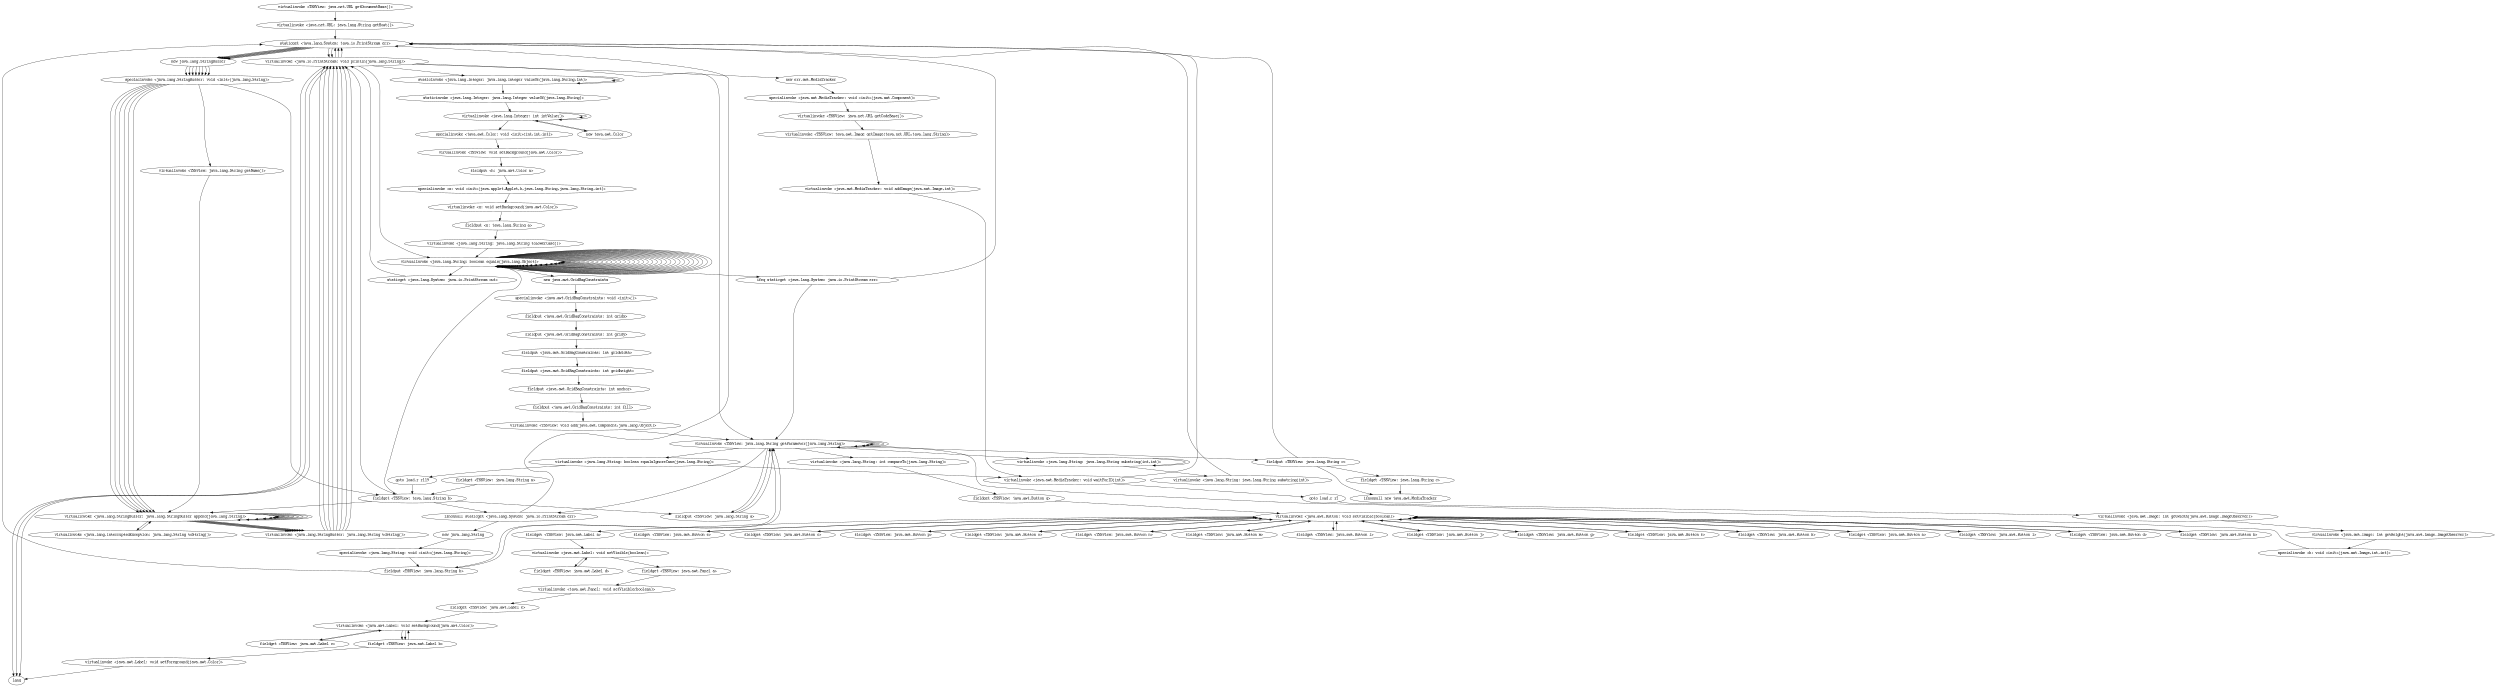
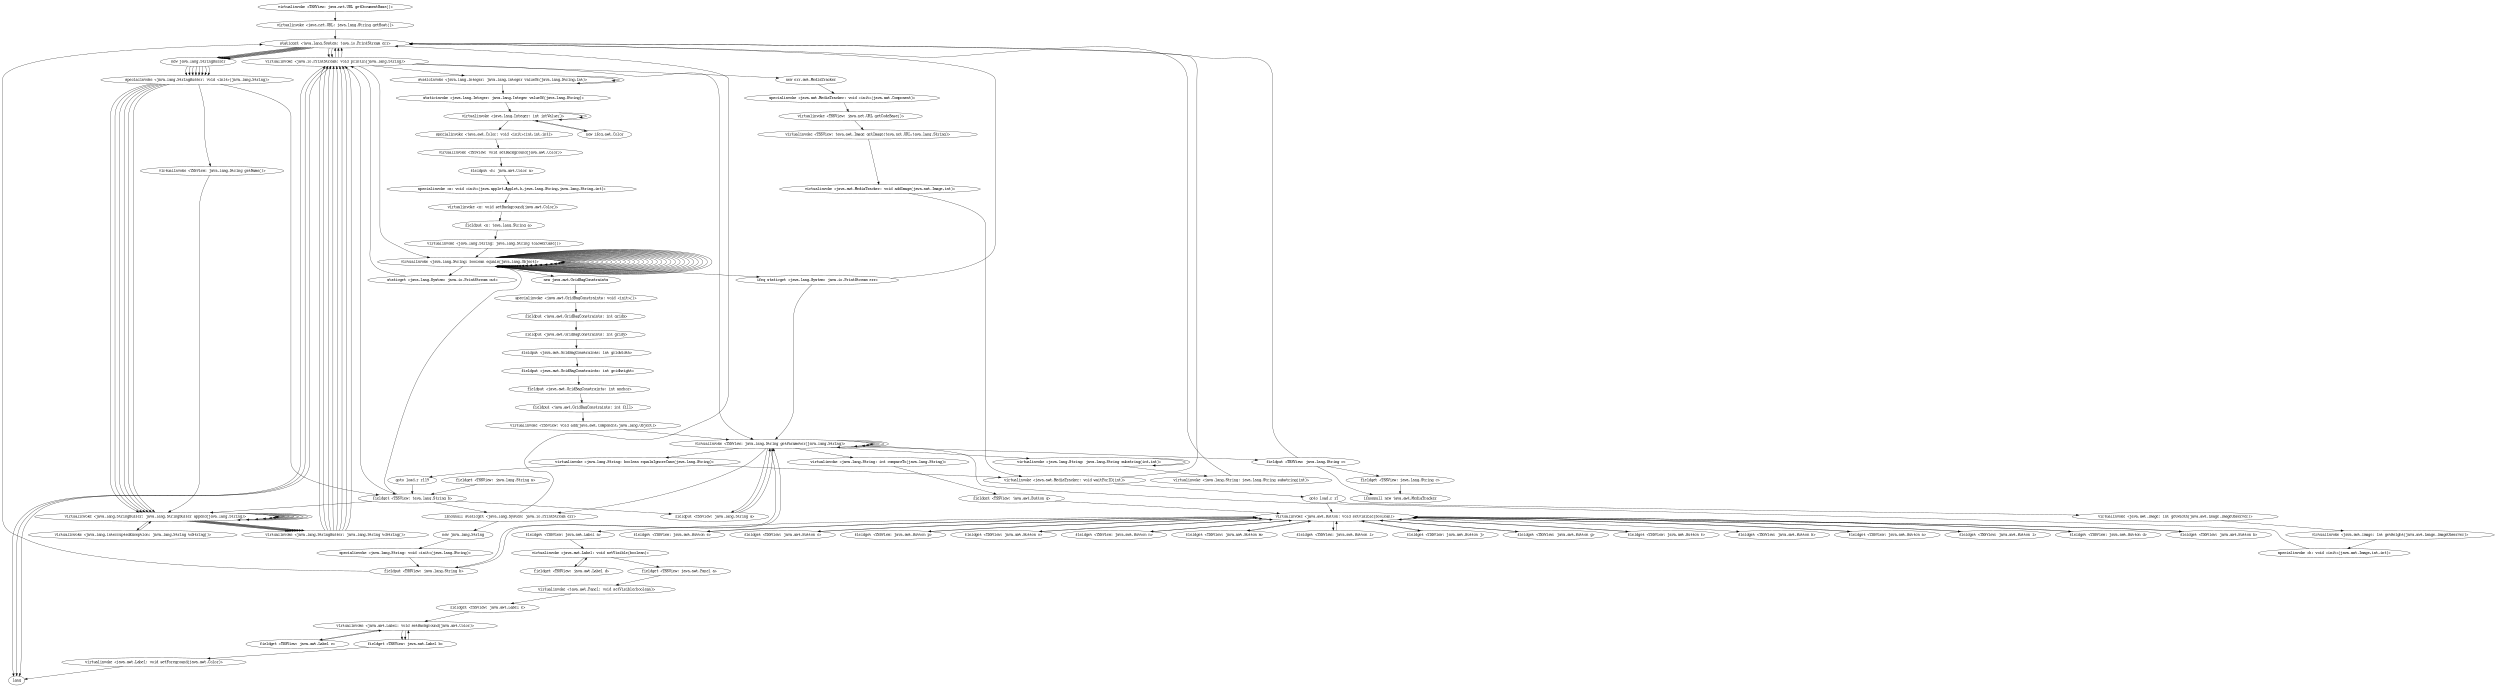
(605, 134) -> (605, 134)
(1576, 524) -> (1329, 506)
